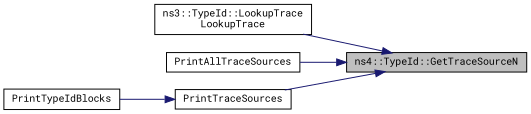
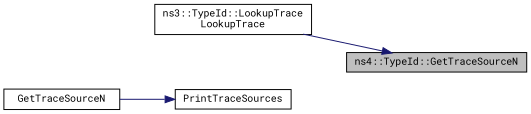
(233, 62) -> none
(330, 82) -> none
(62, 99) -> (62, 99)
